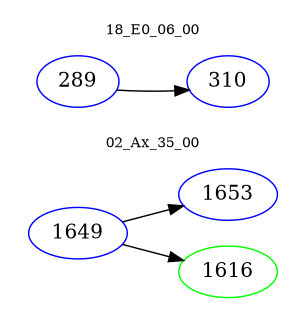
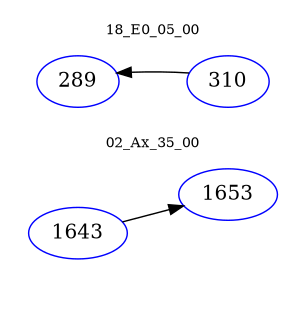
(153, 31) -> (153, 31)
(146, 91) -> (160, 72)
(78, 233) -> (78, 233)
(228, 272) -> none
